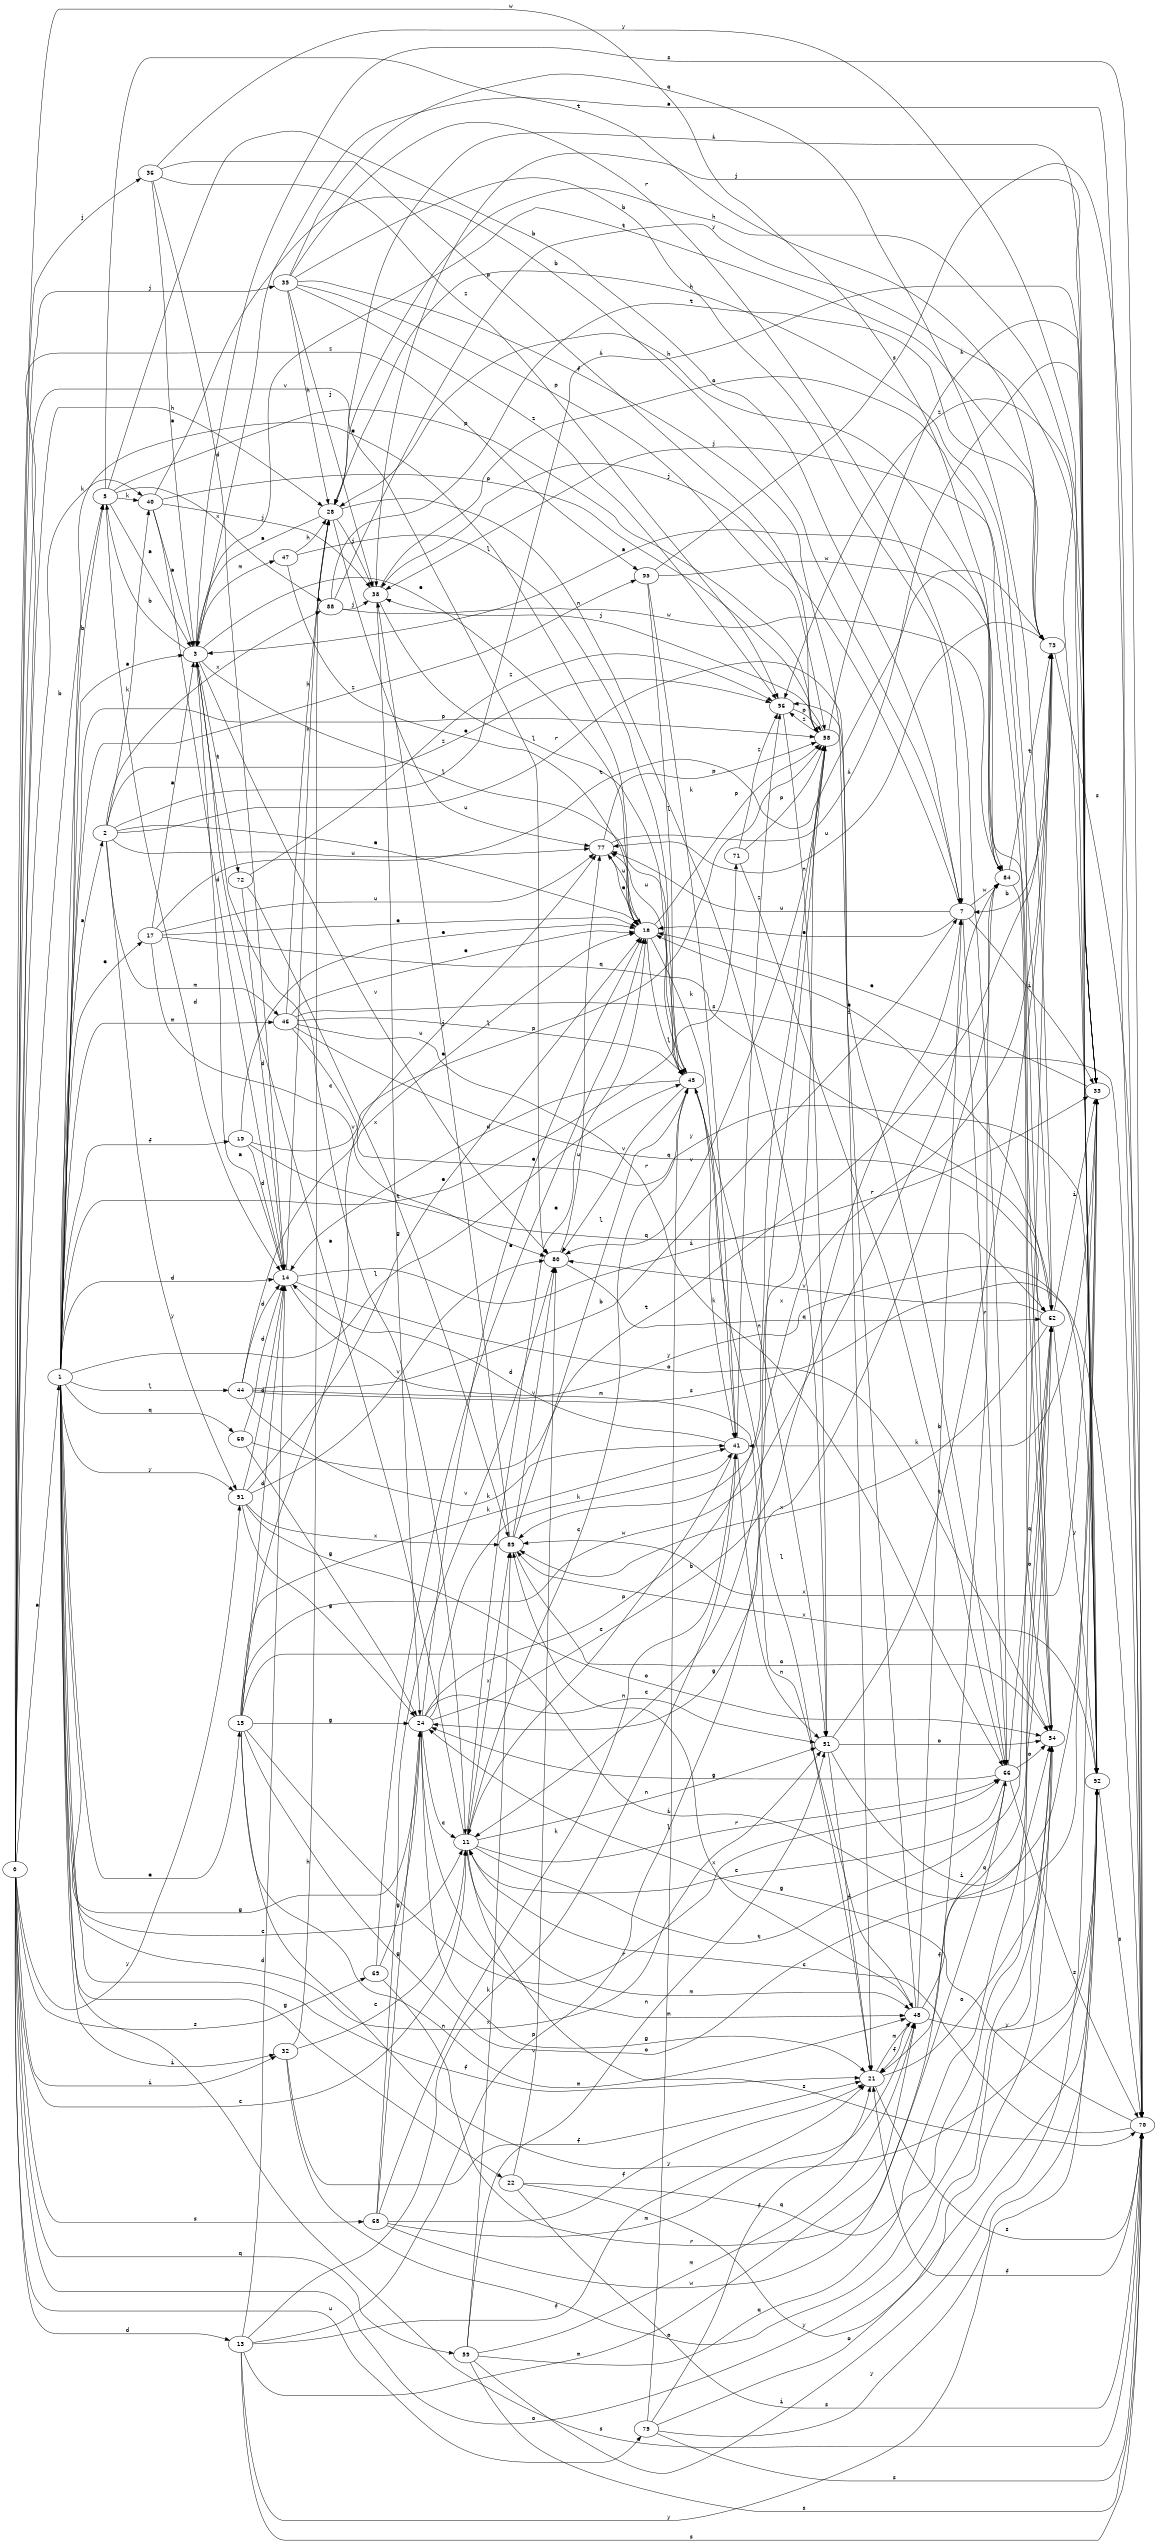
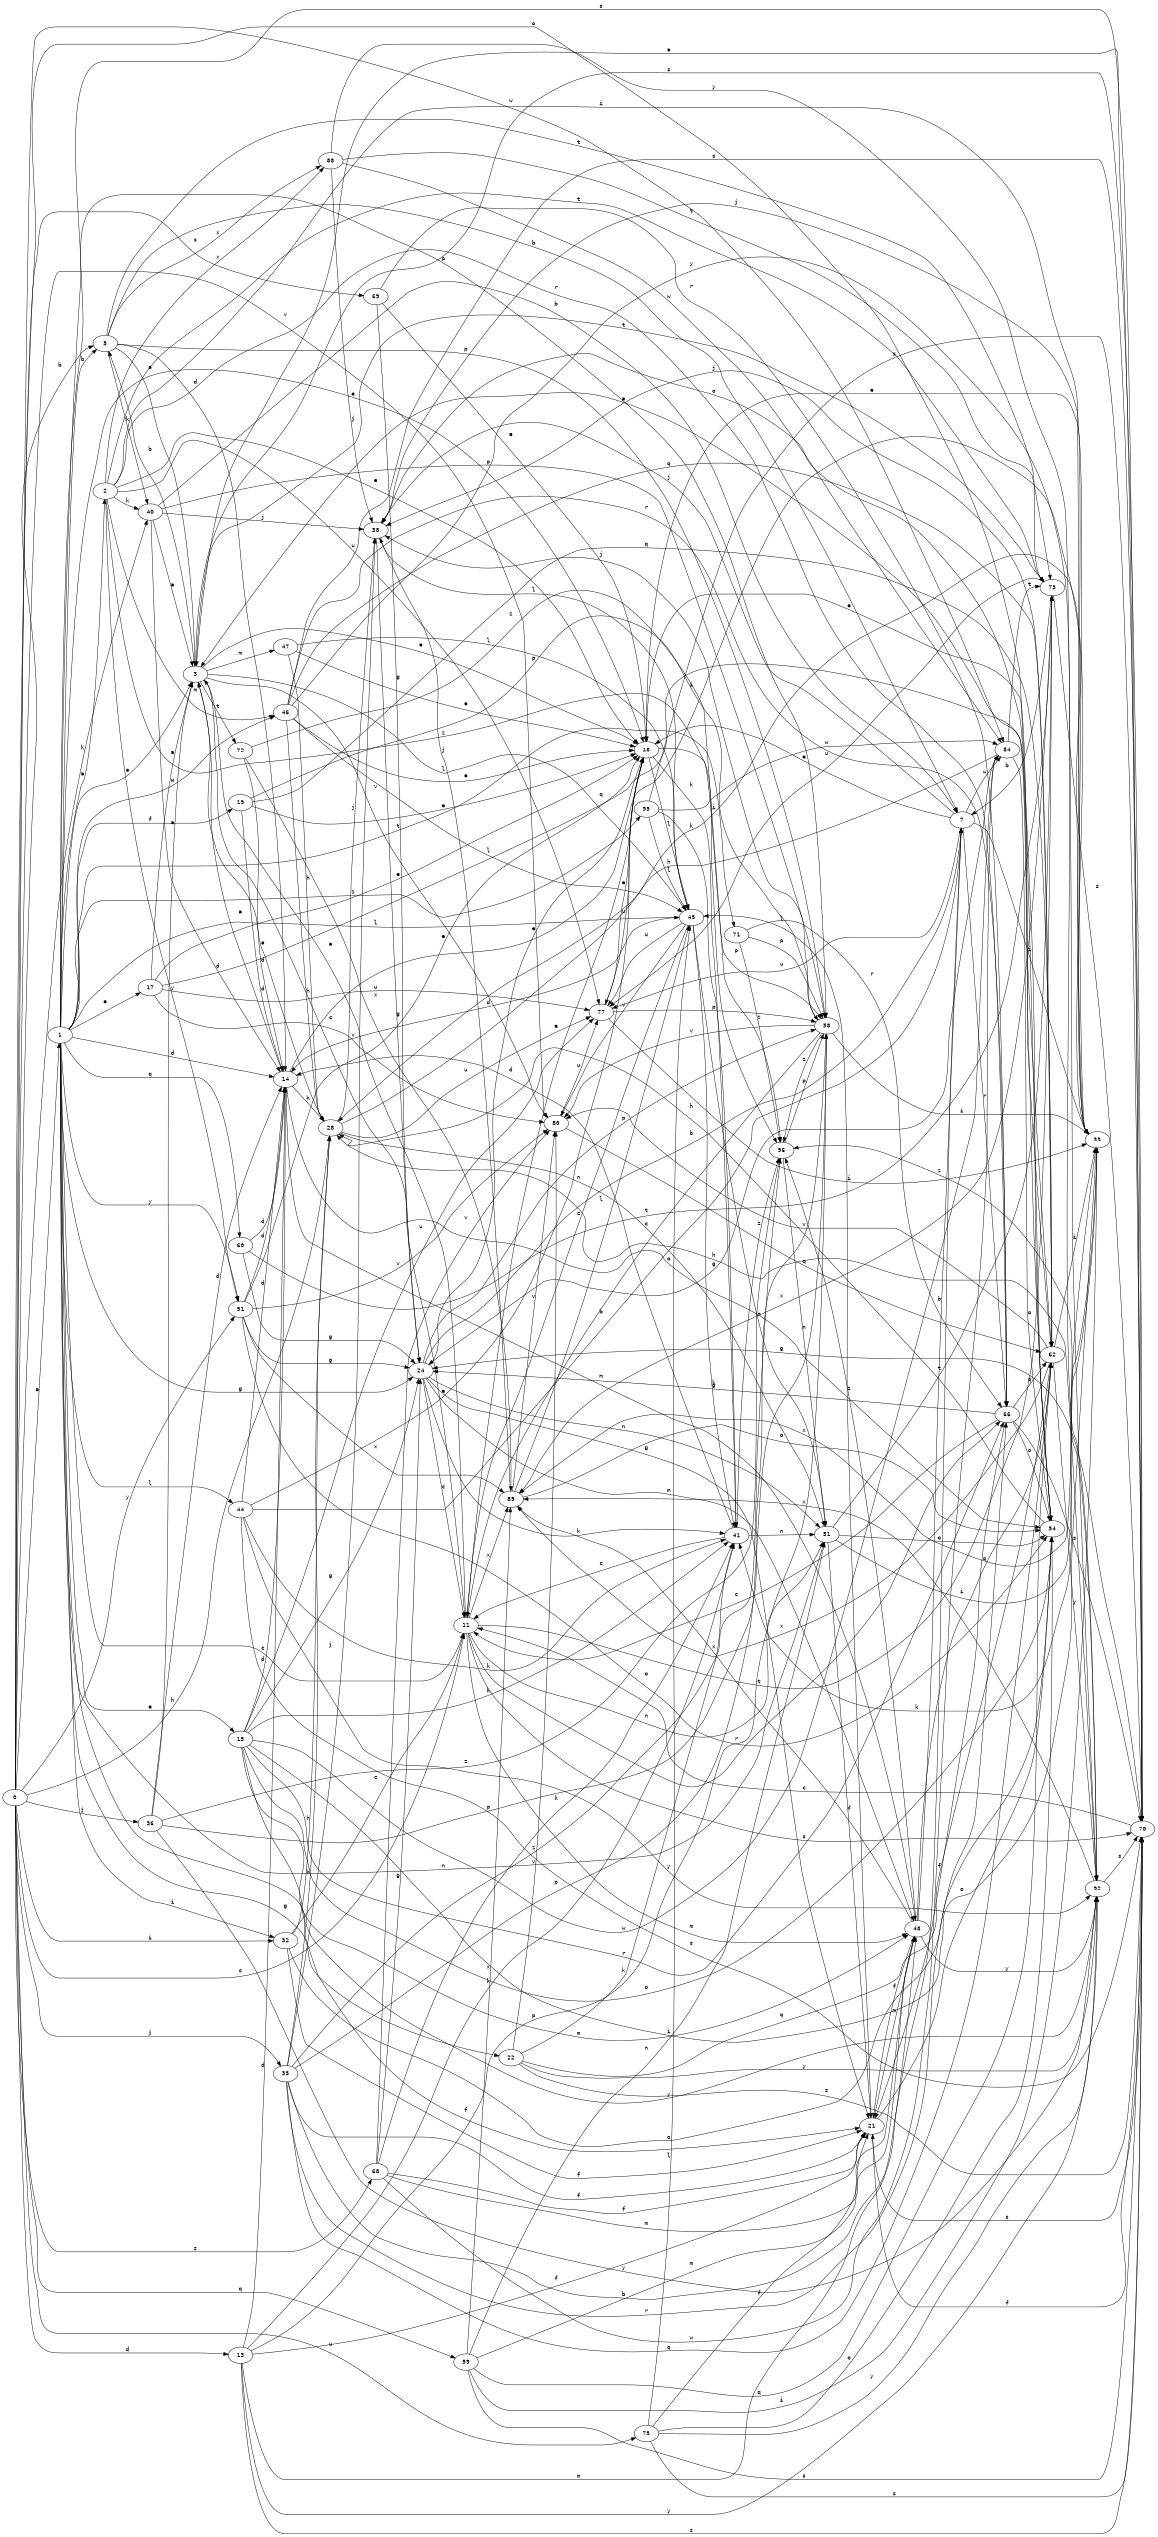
(680, 759) -> (587, 203)
(25, 771) -> none
none -> (665, 1840)
